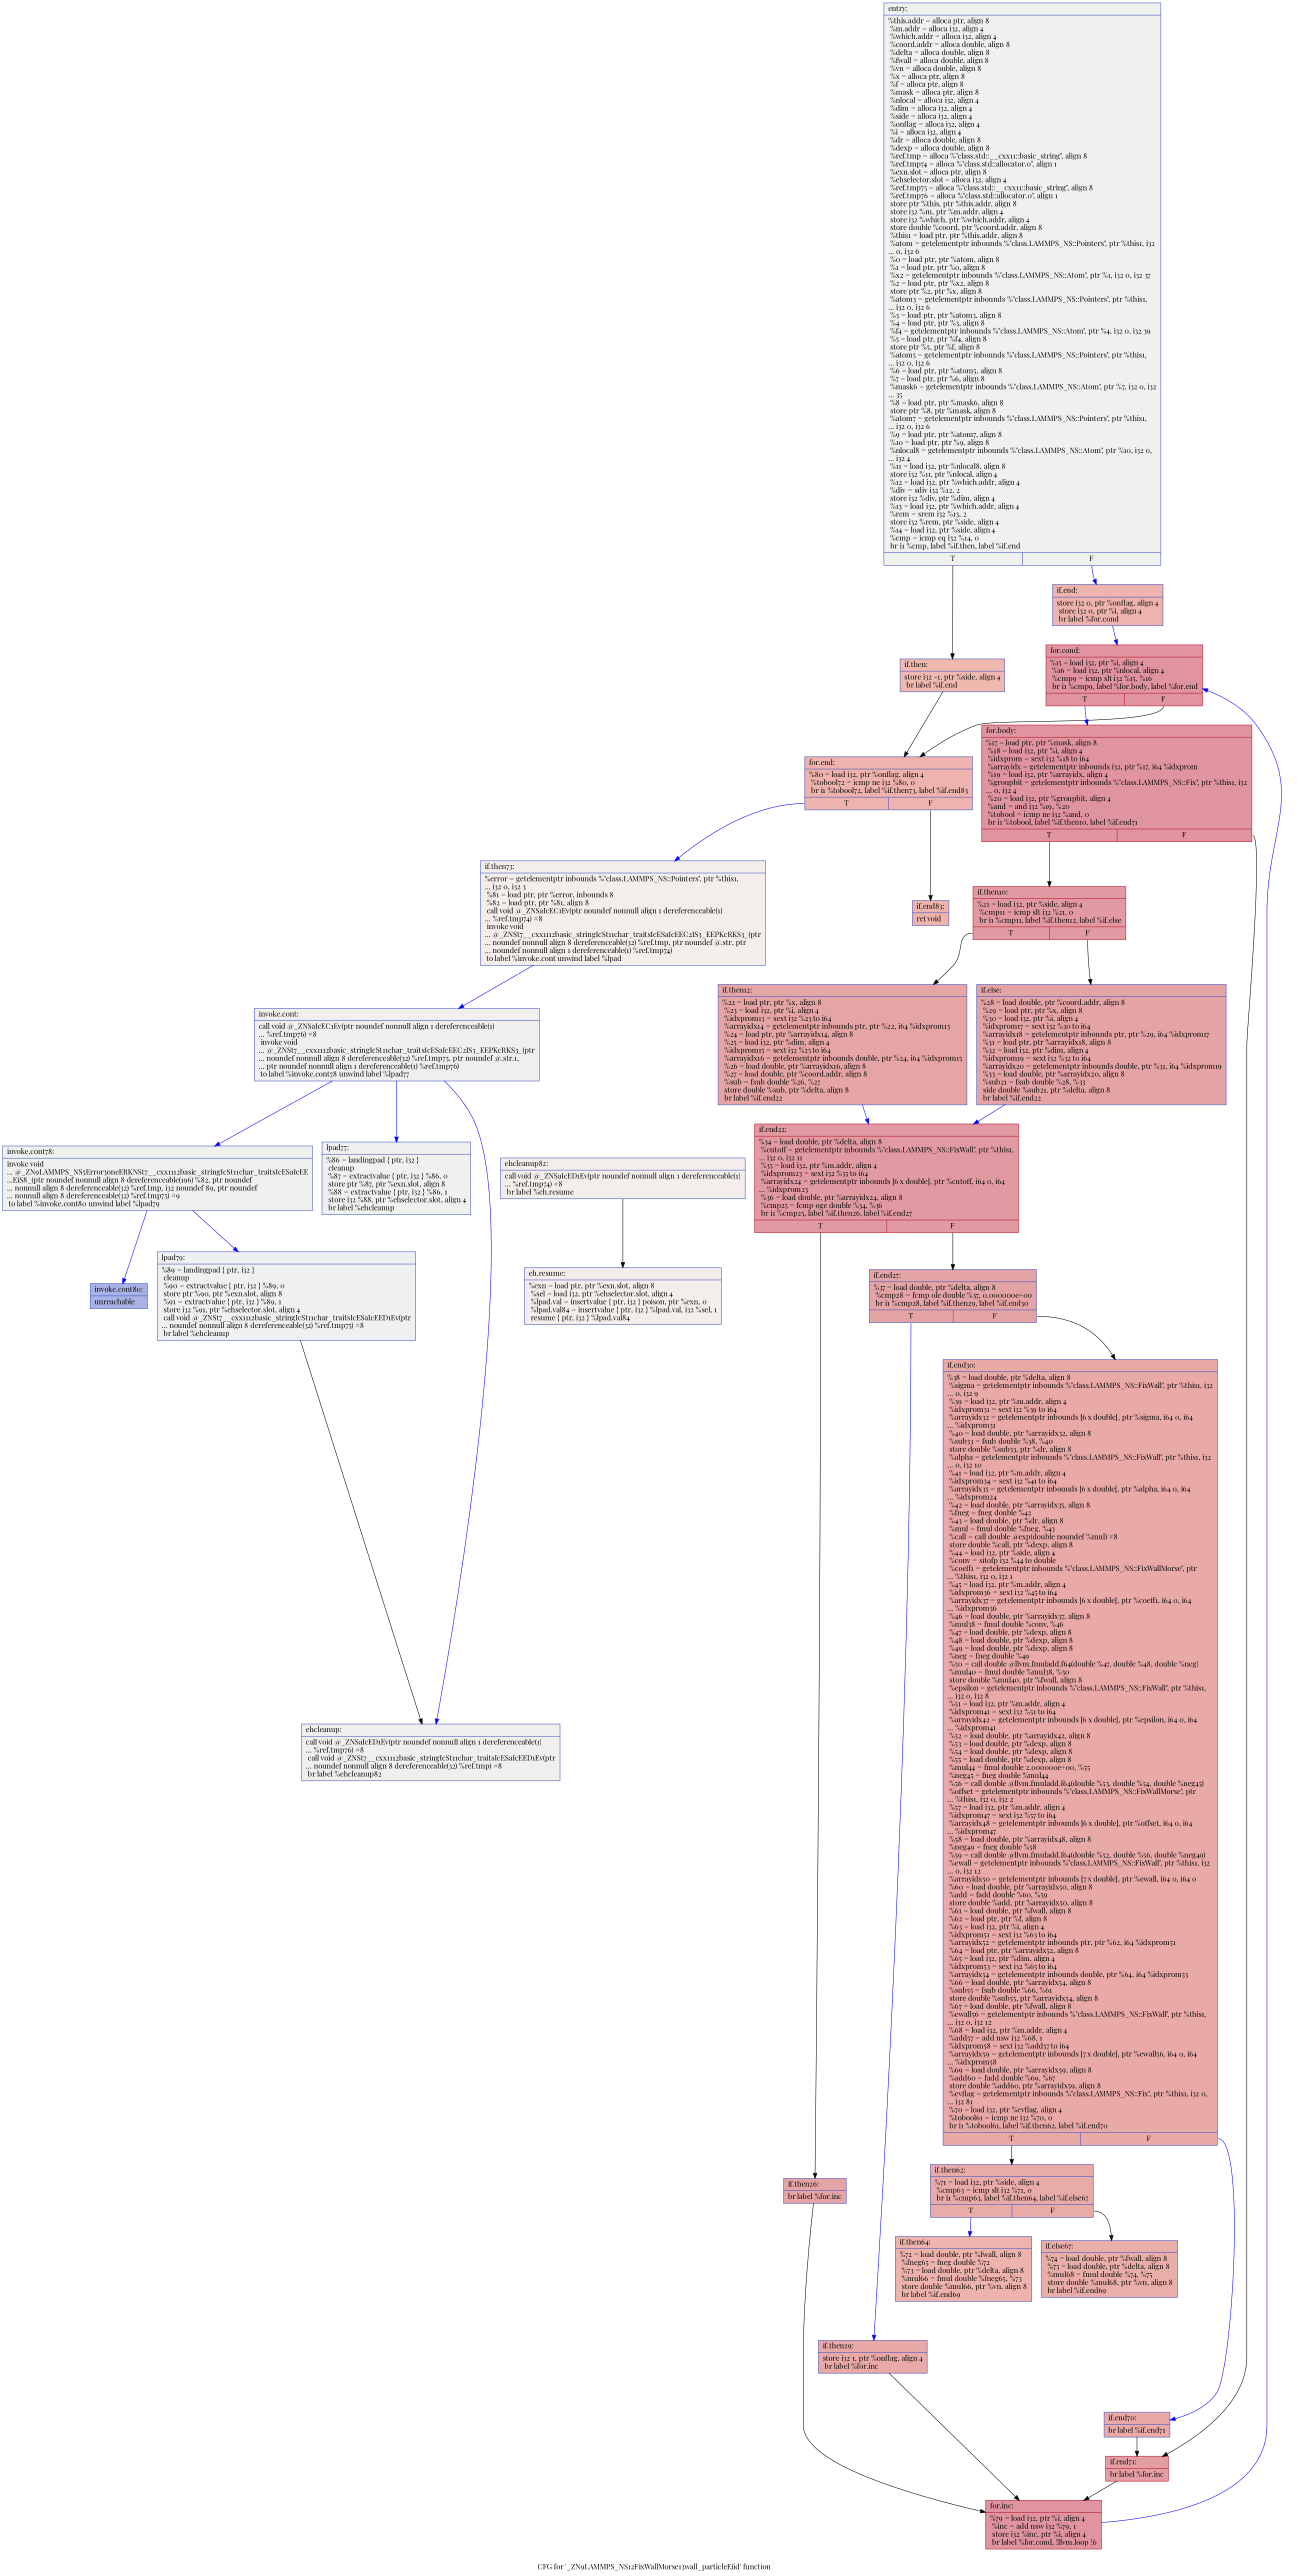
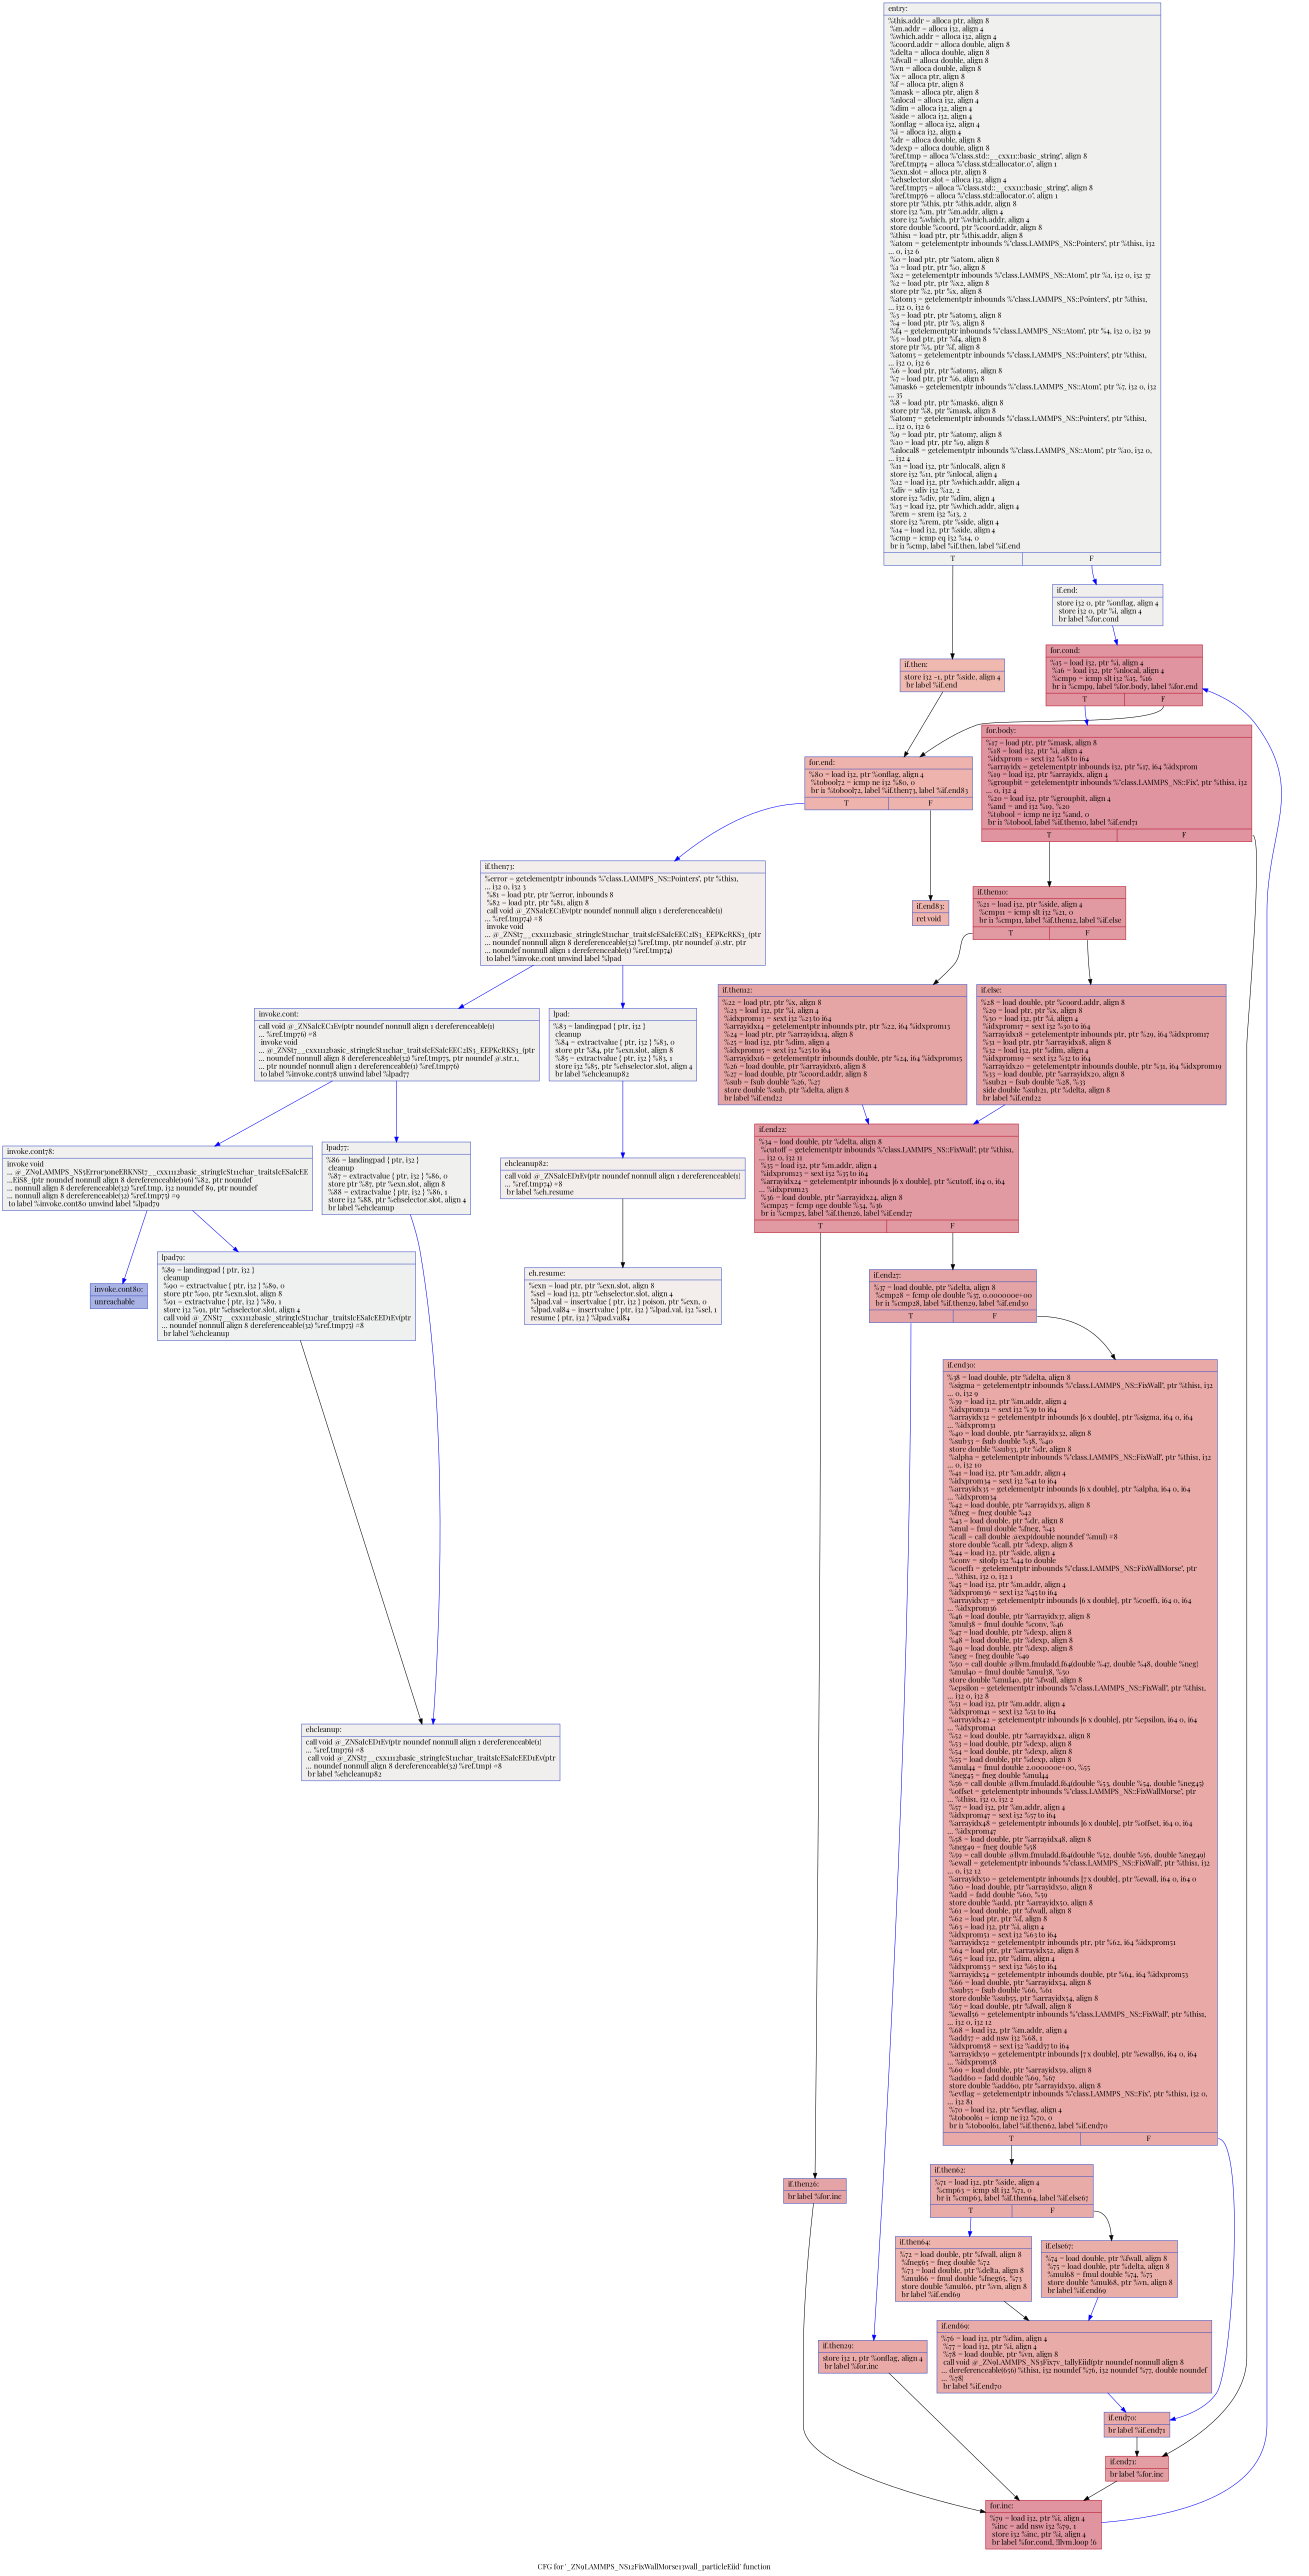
(1108, 605) -> (1108, 605)
none -> (623, 1045)
(483, 1395) -> (439, 1466)
(972, 1497) -> (972, 1497)
none -> (1074, 2357)
